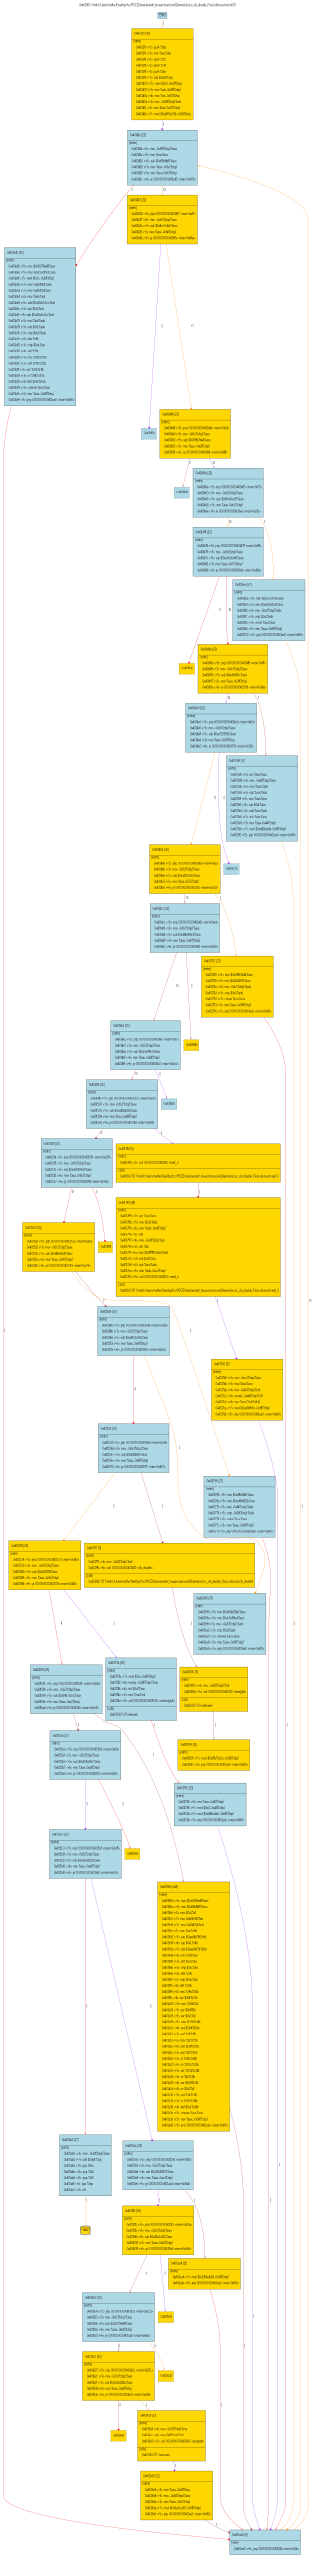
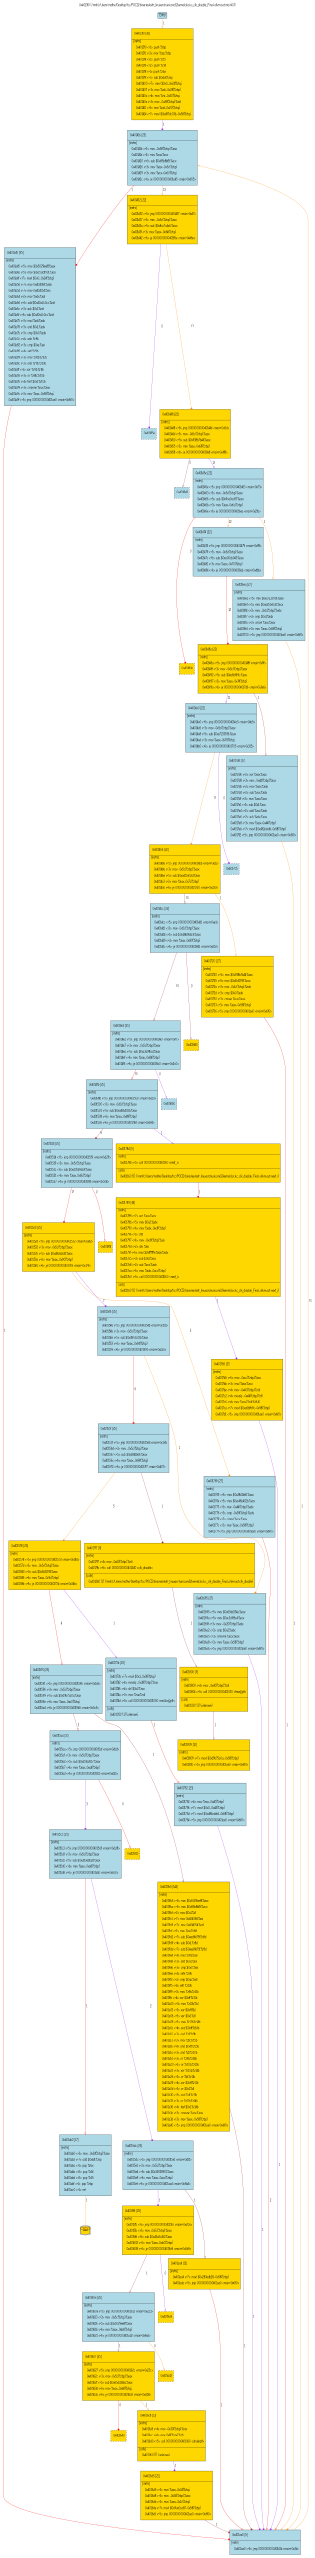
(204, 619) -> (177, 588)
(101, 1213) -> (101, 1213)
(90, 1289) -> (90, 1289)
(76, 1721) -> (76, 1721)
none -> (261, 2090)
